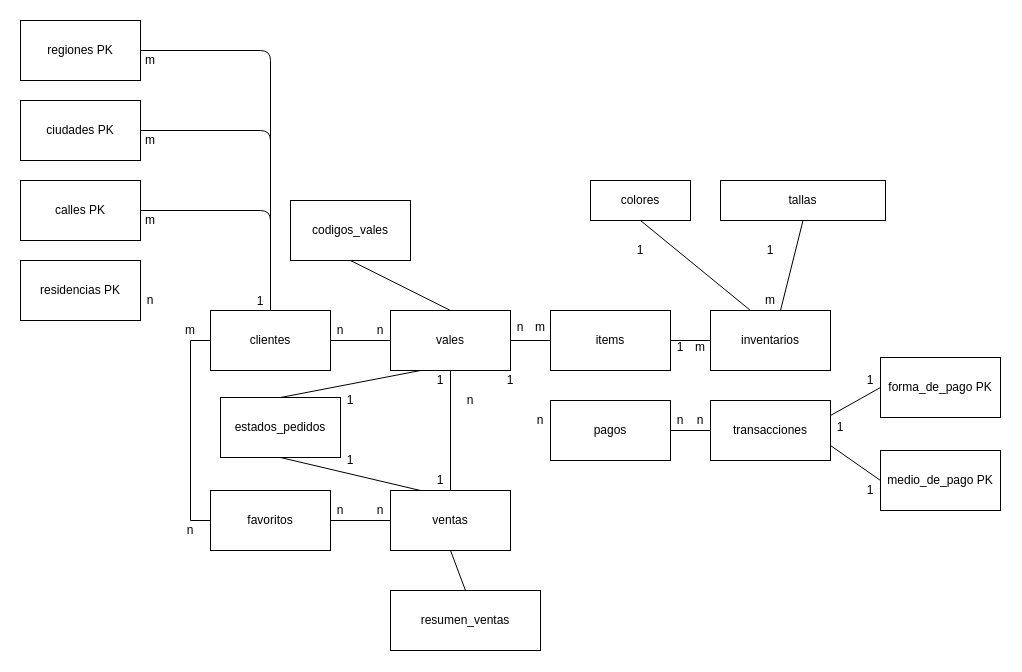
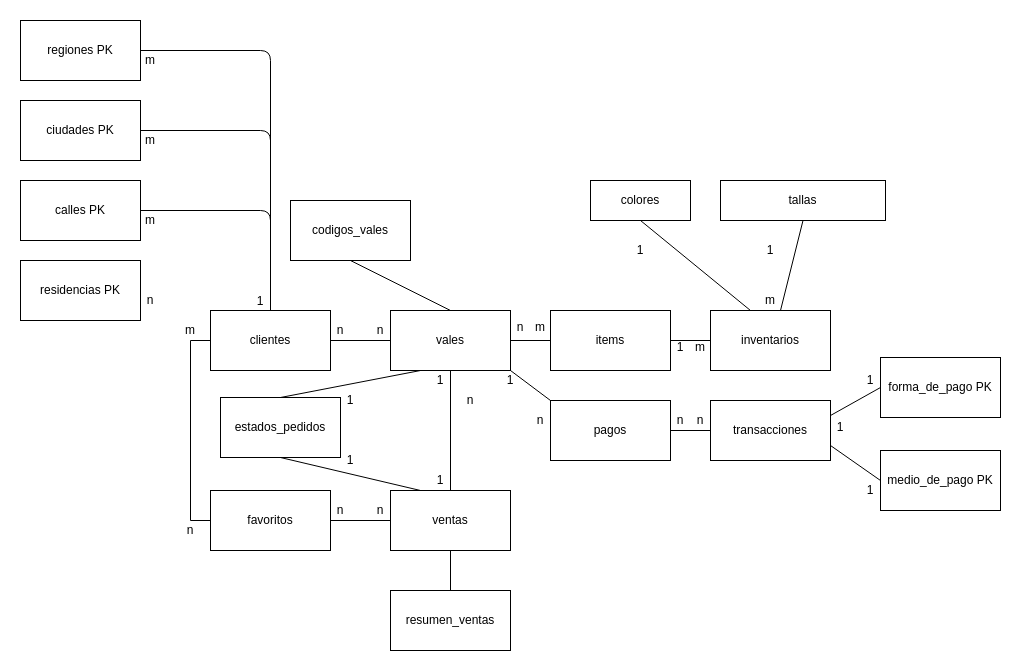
none -> (531, 386)
(466, 621) -> (451, 621)
